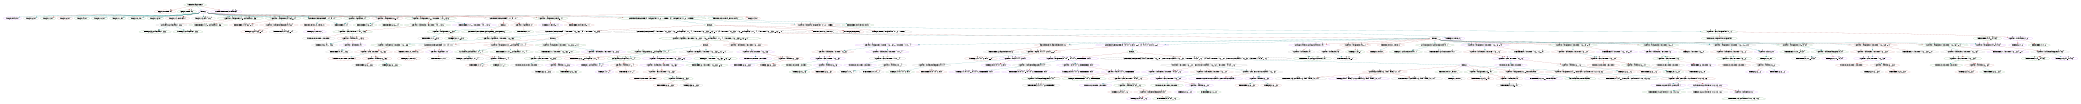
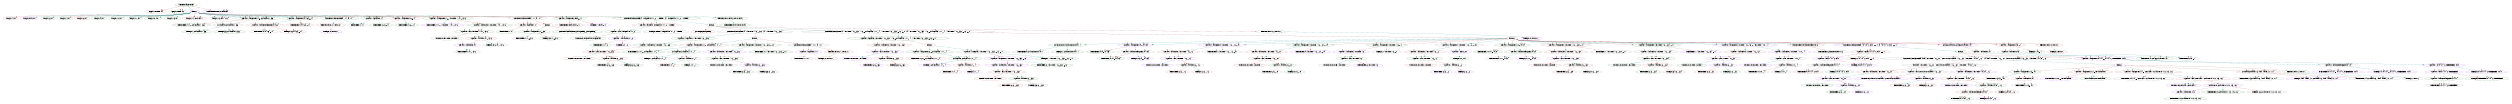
(1988, 41) -> (1118, 48)
